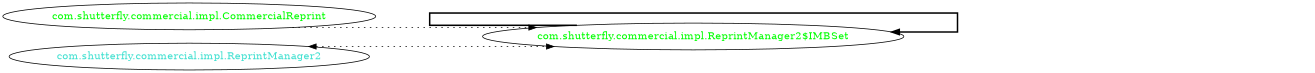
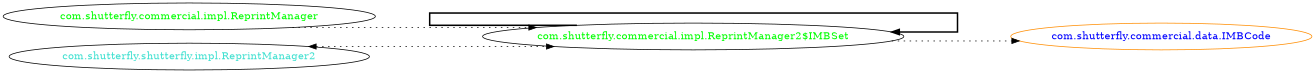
(189, 16) -> (189, 16)
none -> (1161, 36)
(189, 57) -> (189, 57)
